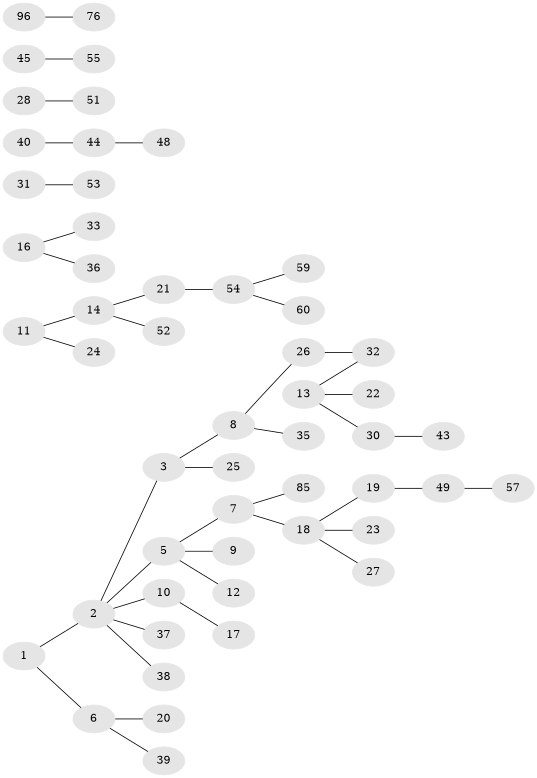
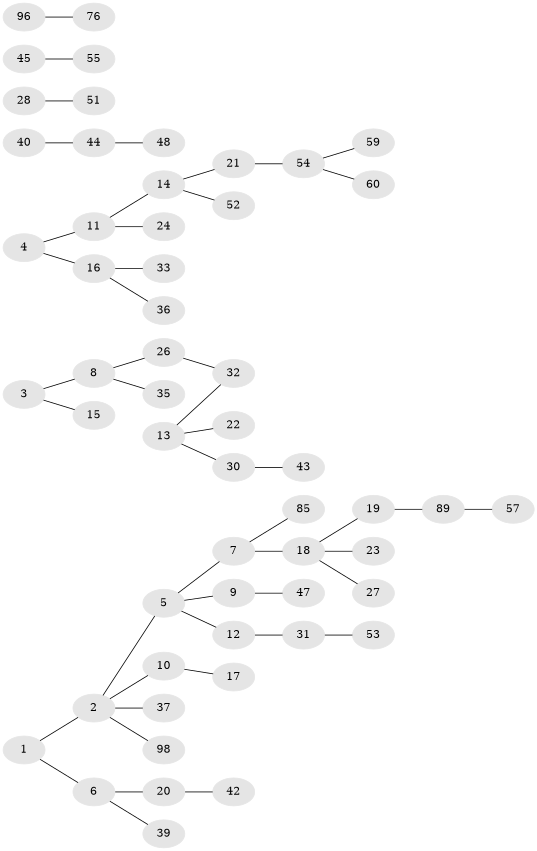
none -> (24, 248)
(234, 467) -> (94, 415)
(443, 488) -> (443, 509)
(129, 541) -> none
none -> (304, 593)
none -> (269, 635)
(164, 677) -> (164, 750)
none -> (234, 792)
